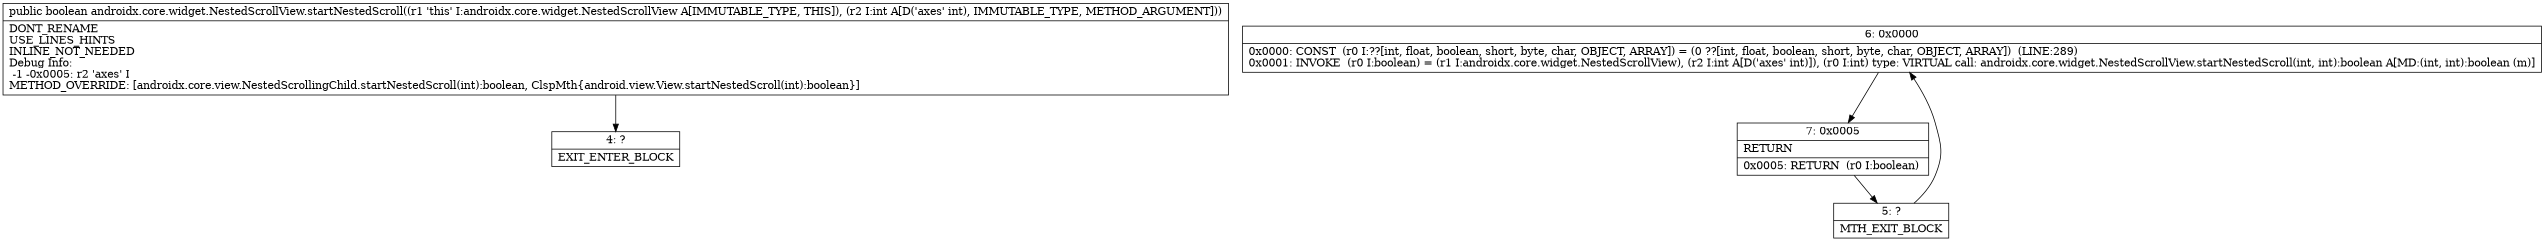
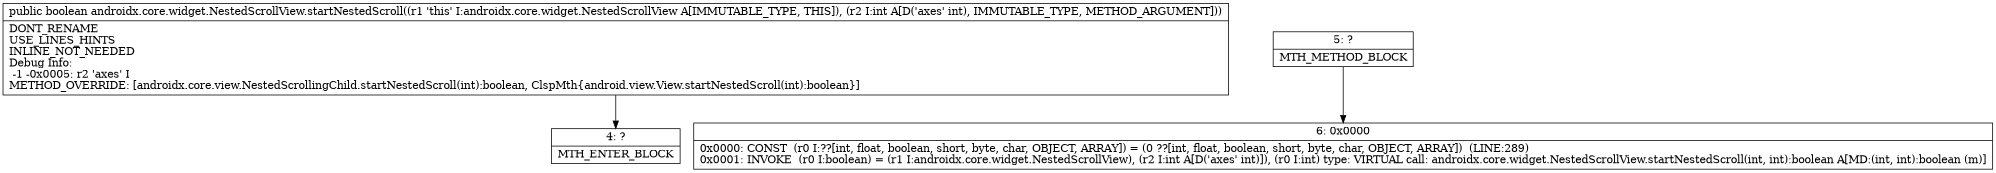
(1833, 149) -> none
(616, 157) -> (616, 154)
(1891, 229) -> (1343, 58)
